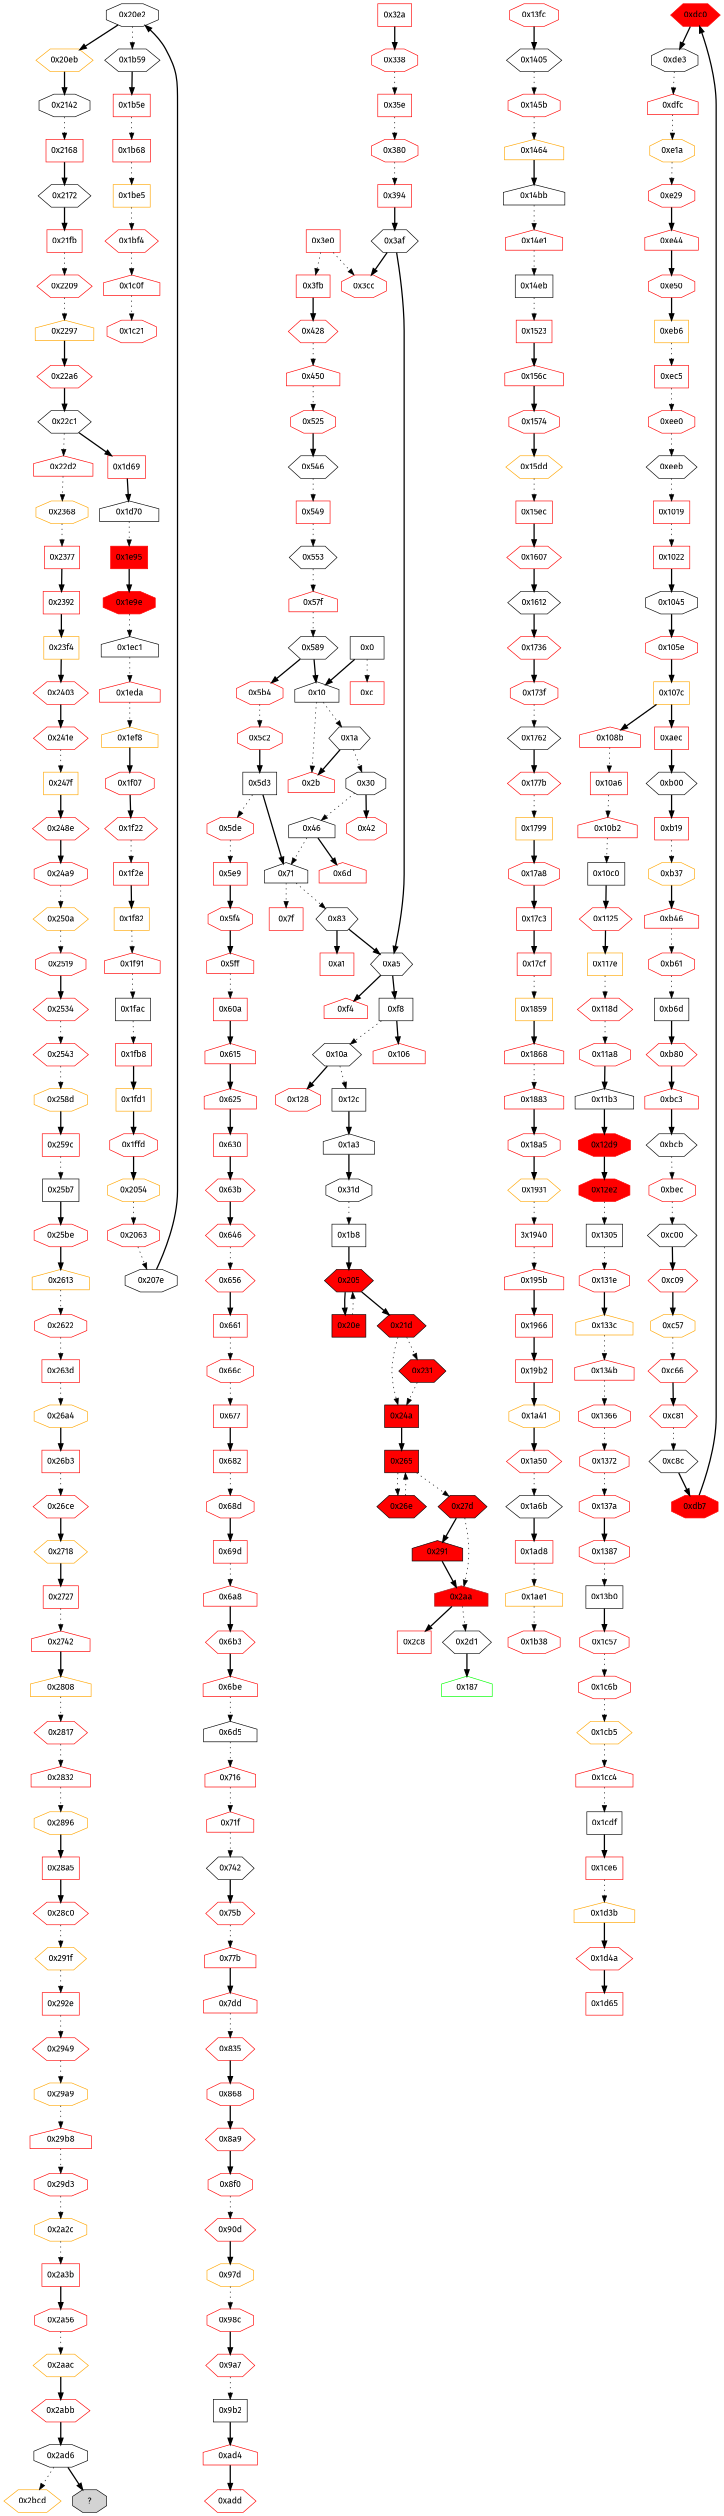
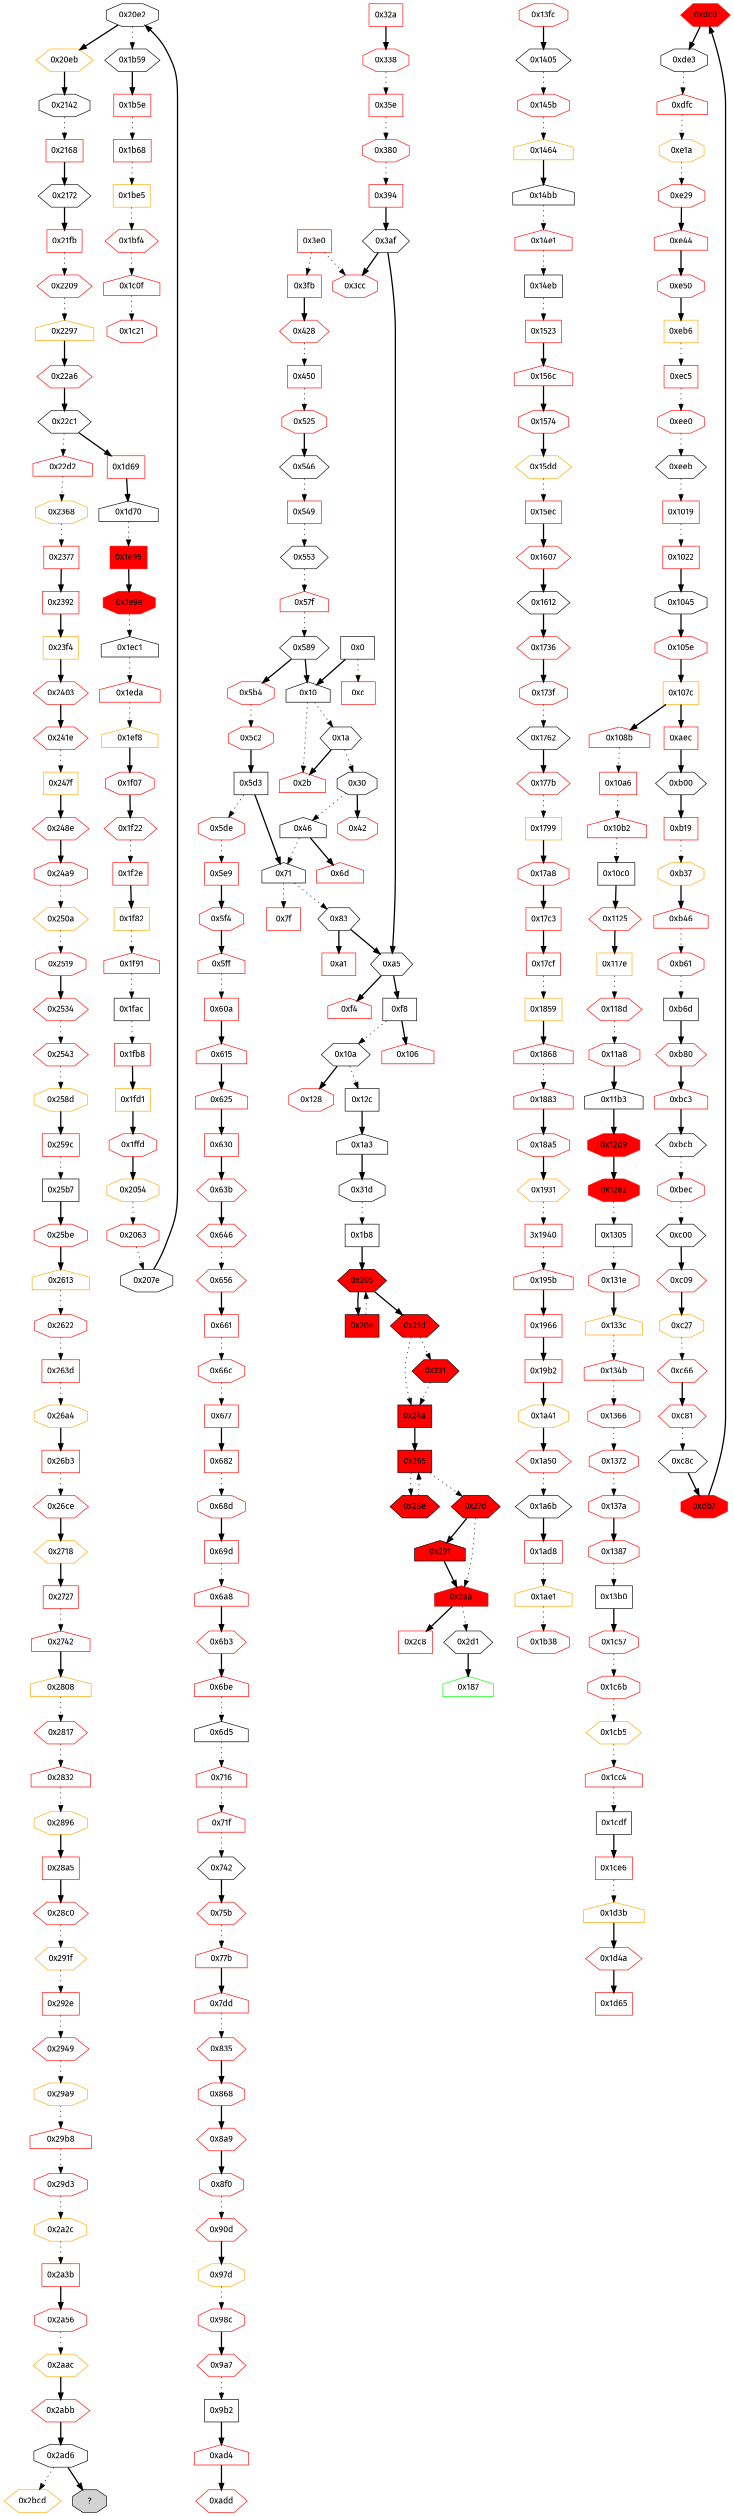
(313, 377) -> (304, 377)
(673, 1326) -> (682, 1326)
